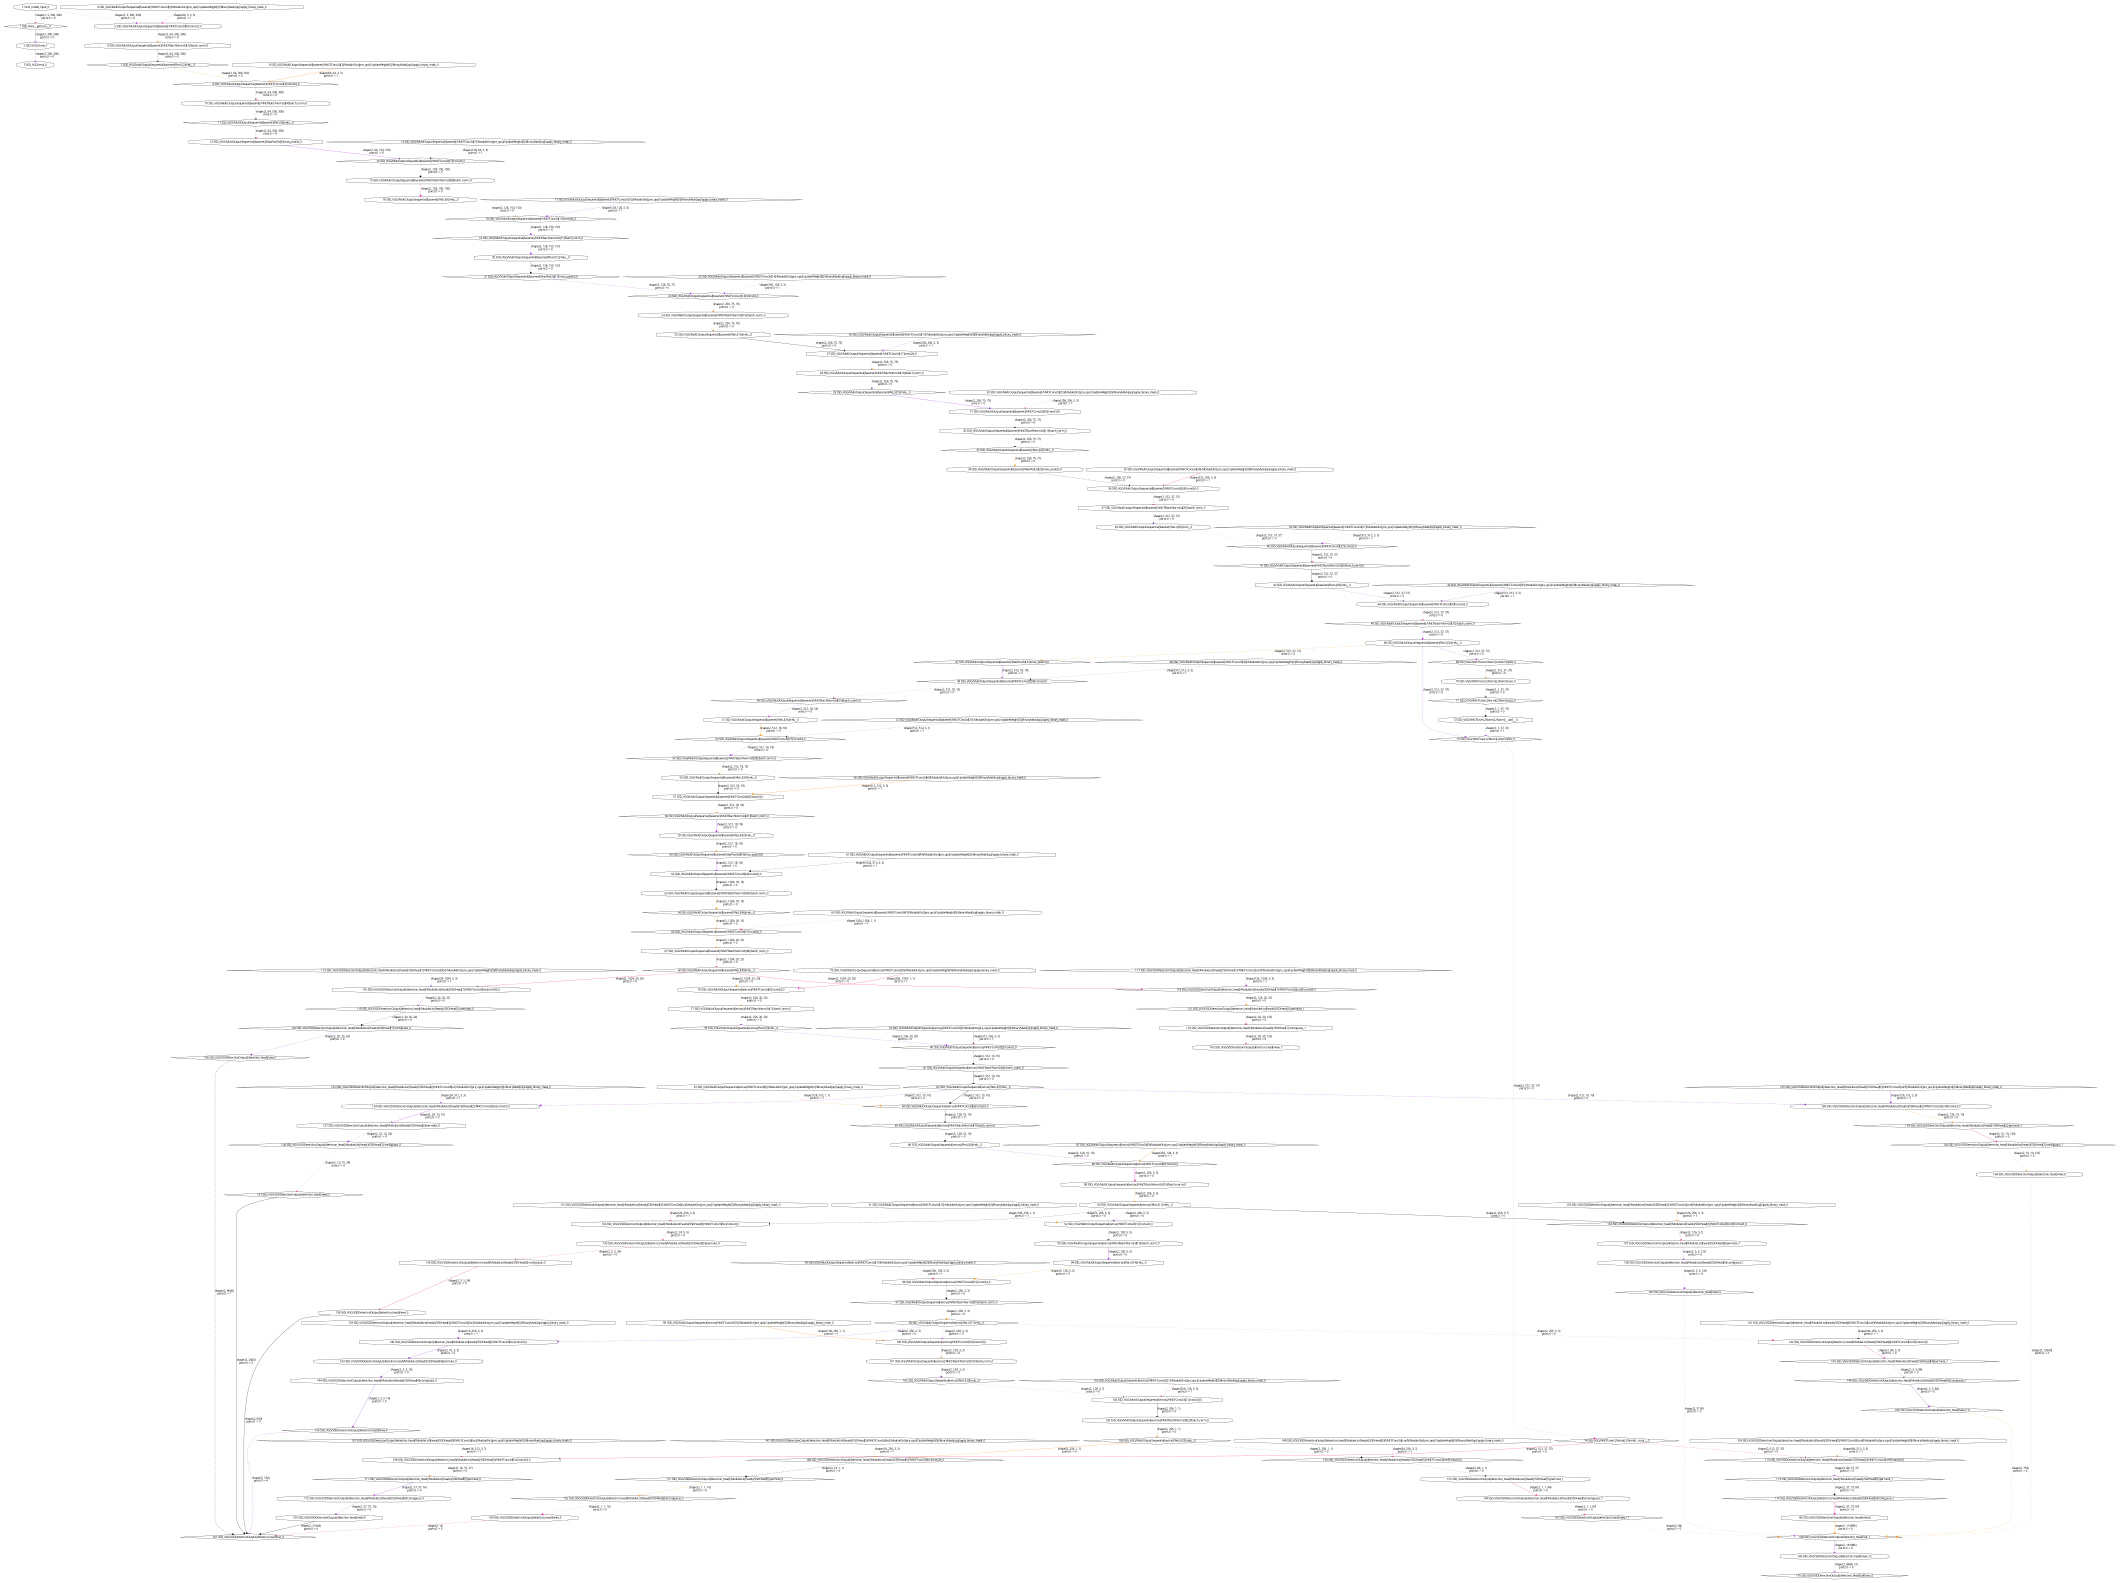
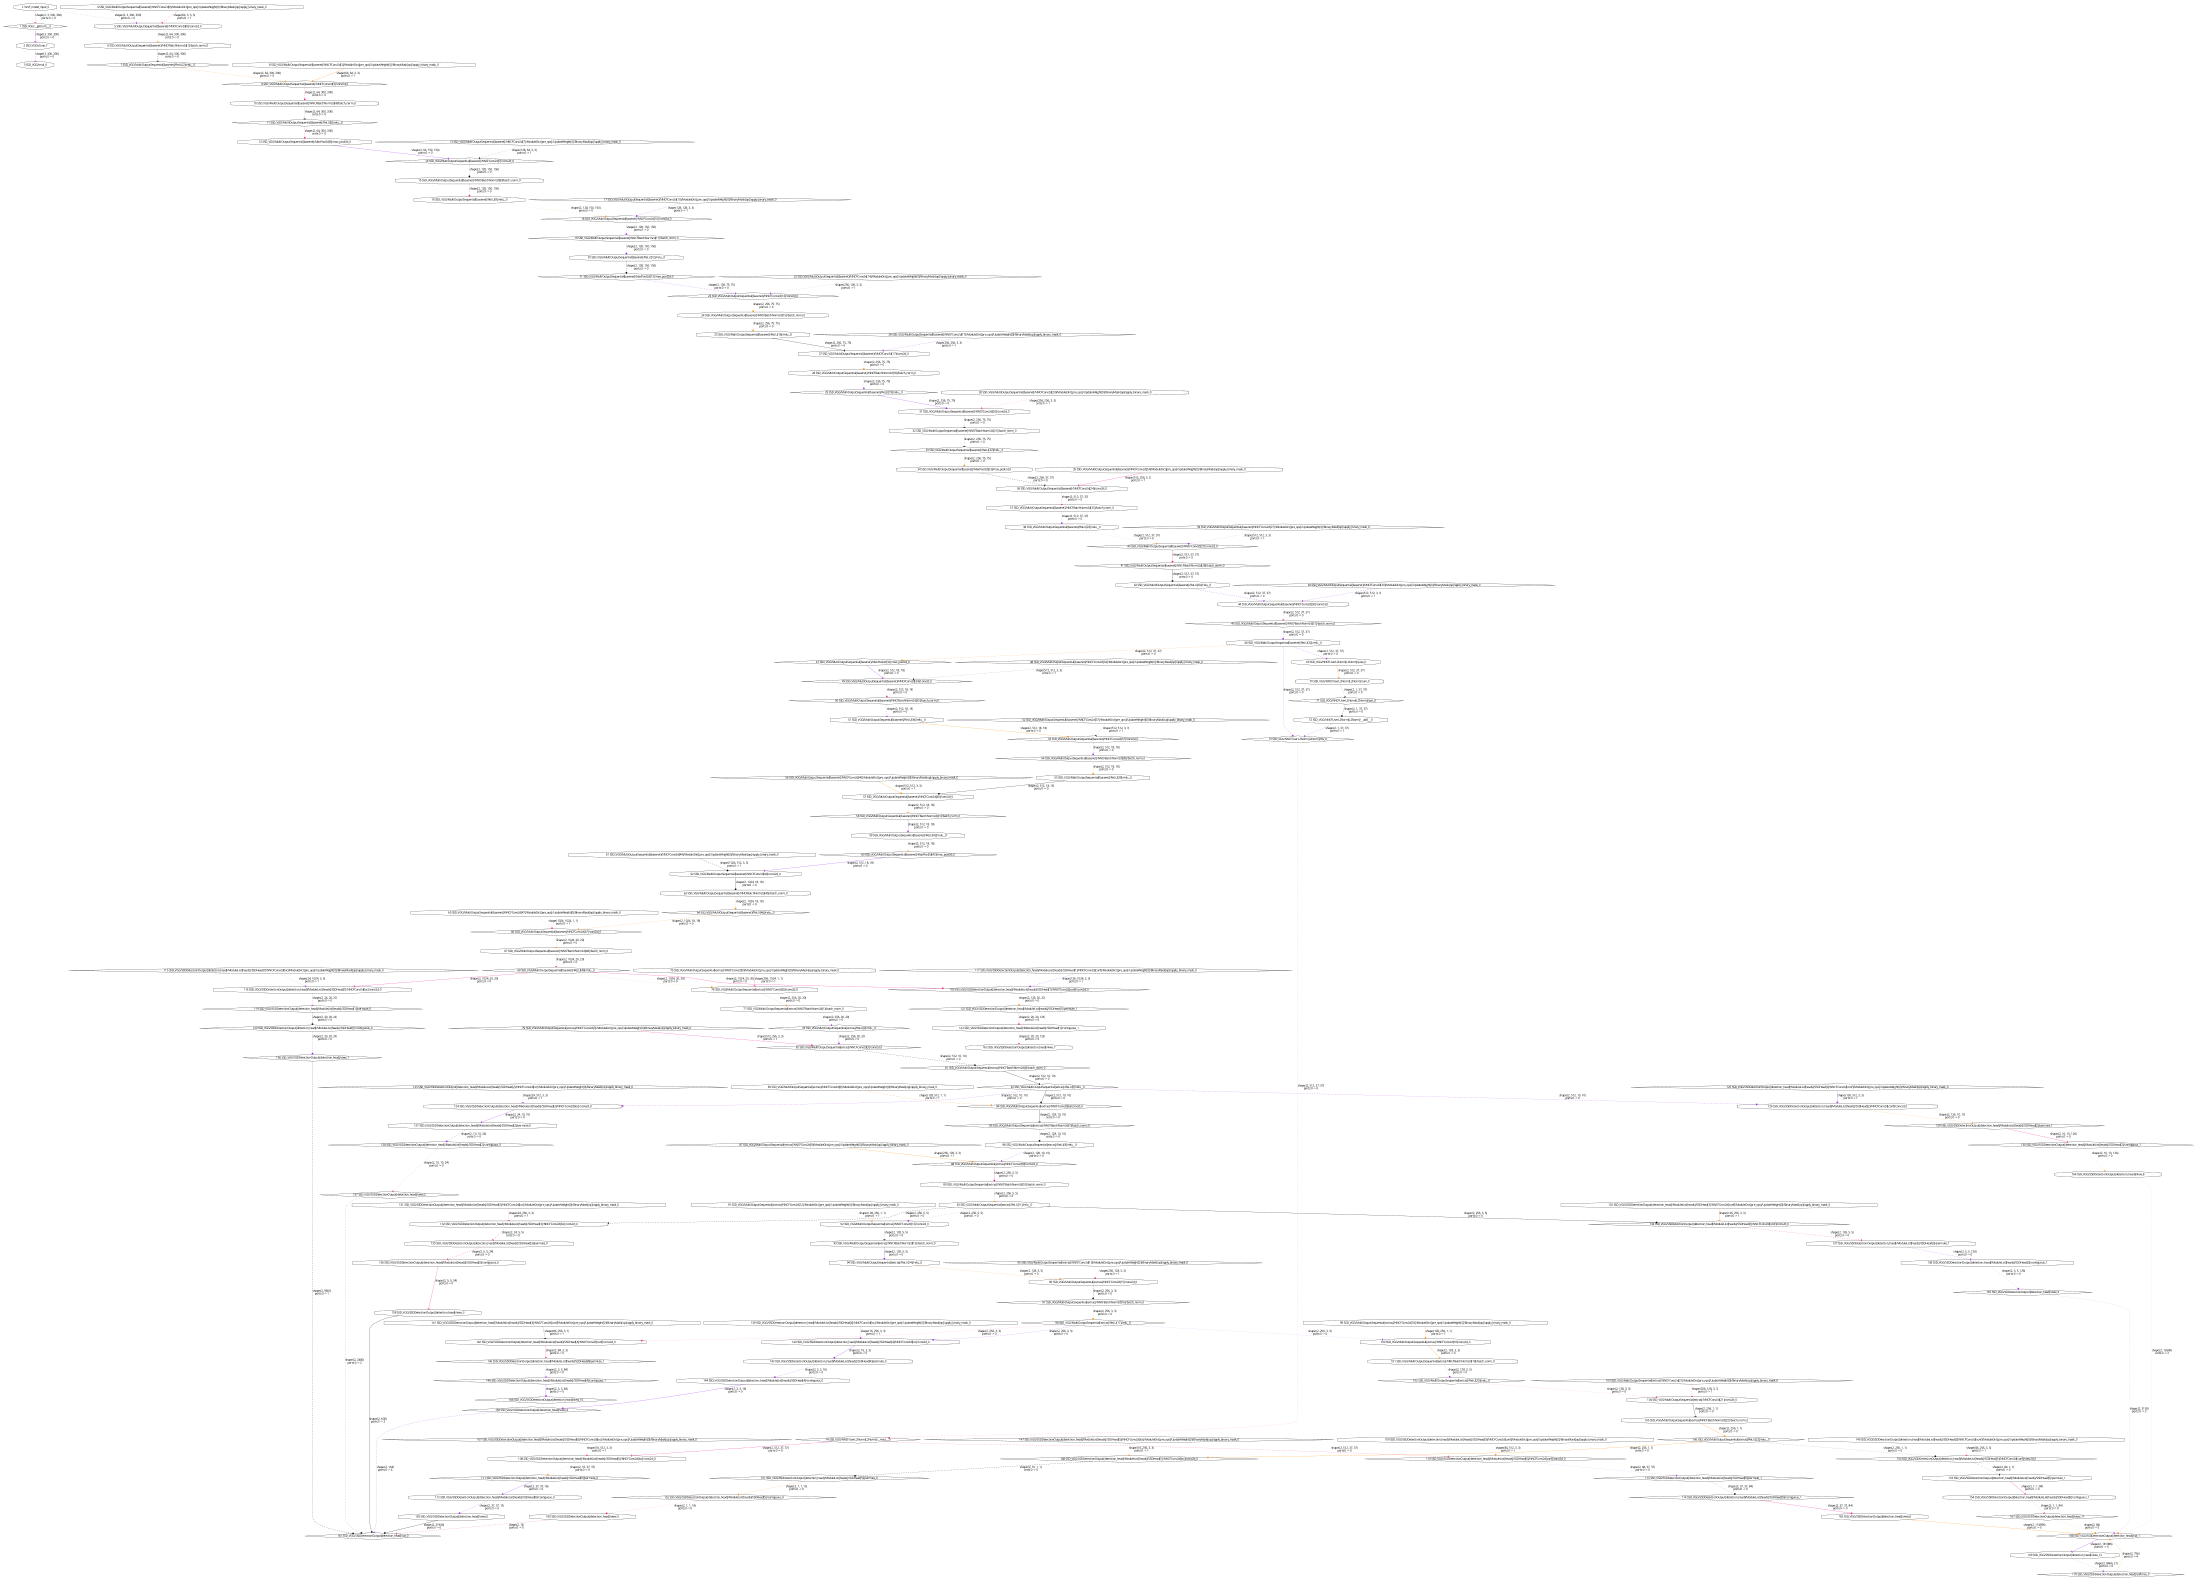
(1486, 662) -> (1336, 662)
(237, 1352) -> (345, 1362)
(2011, 1510) -> (2122, 1555)
